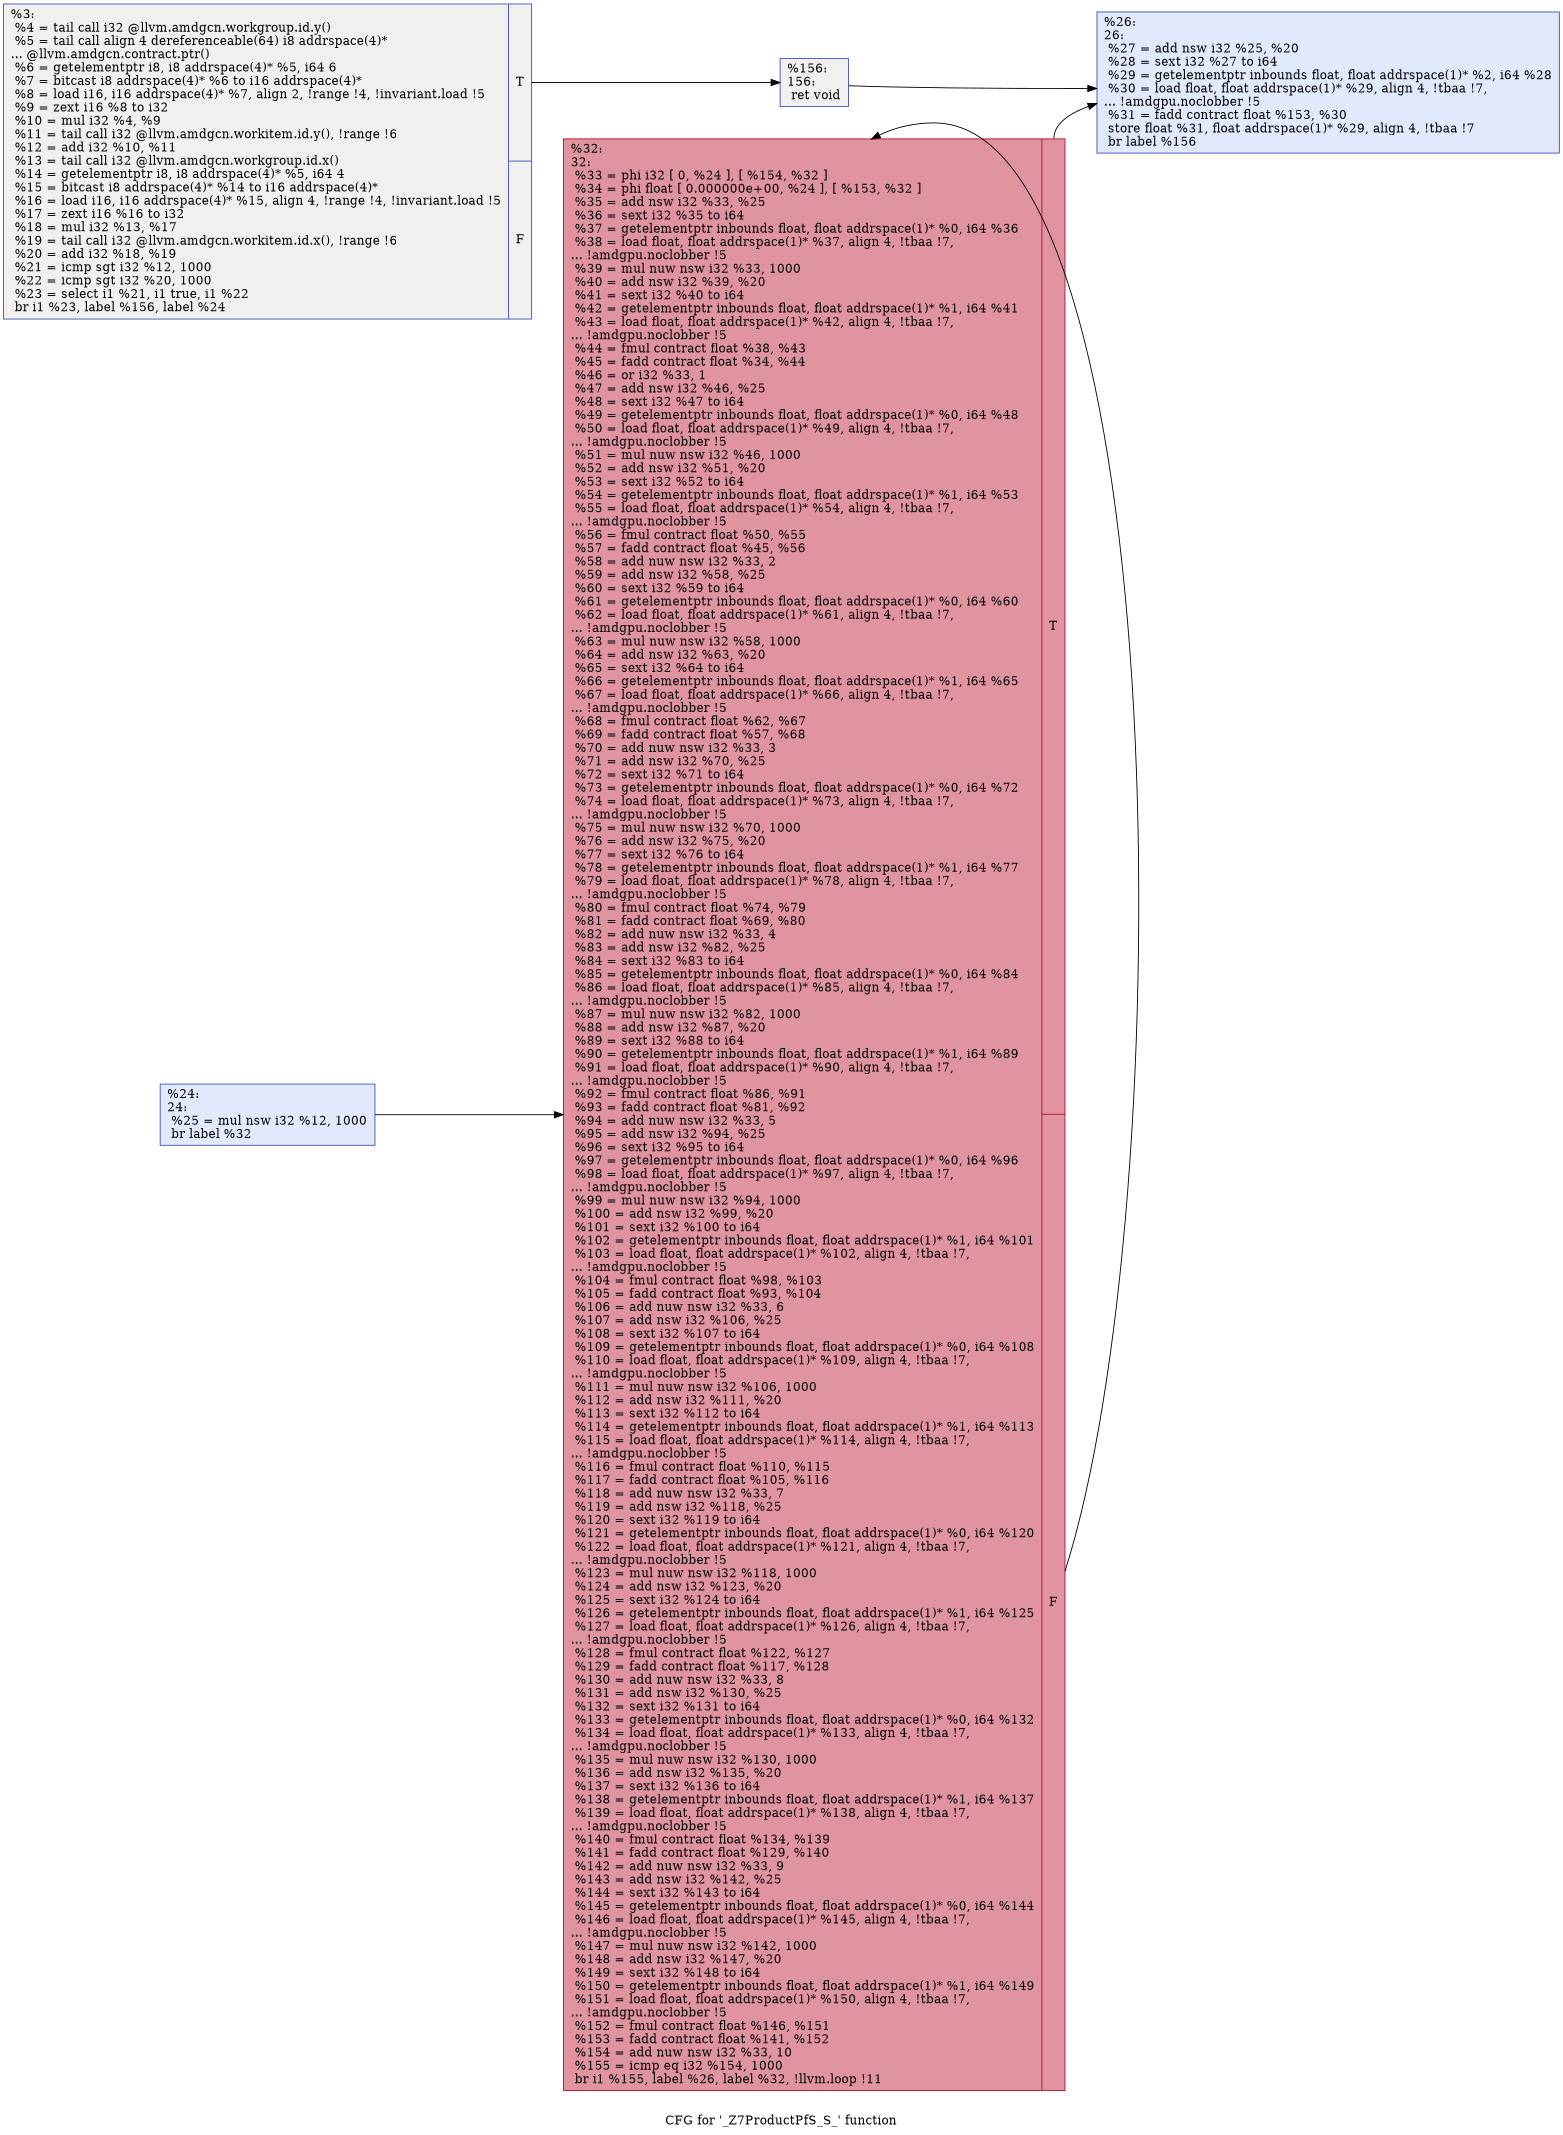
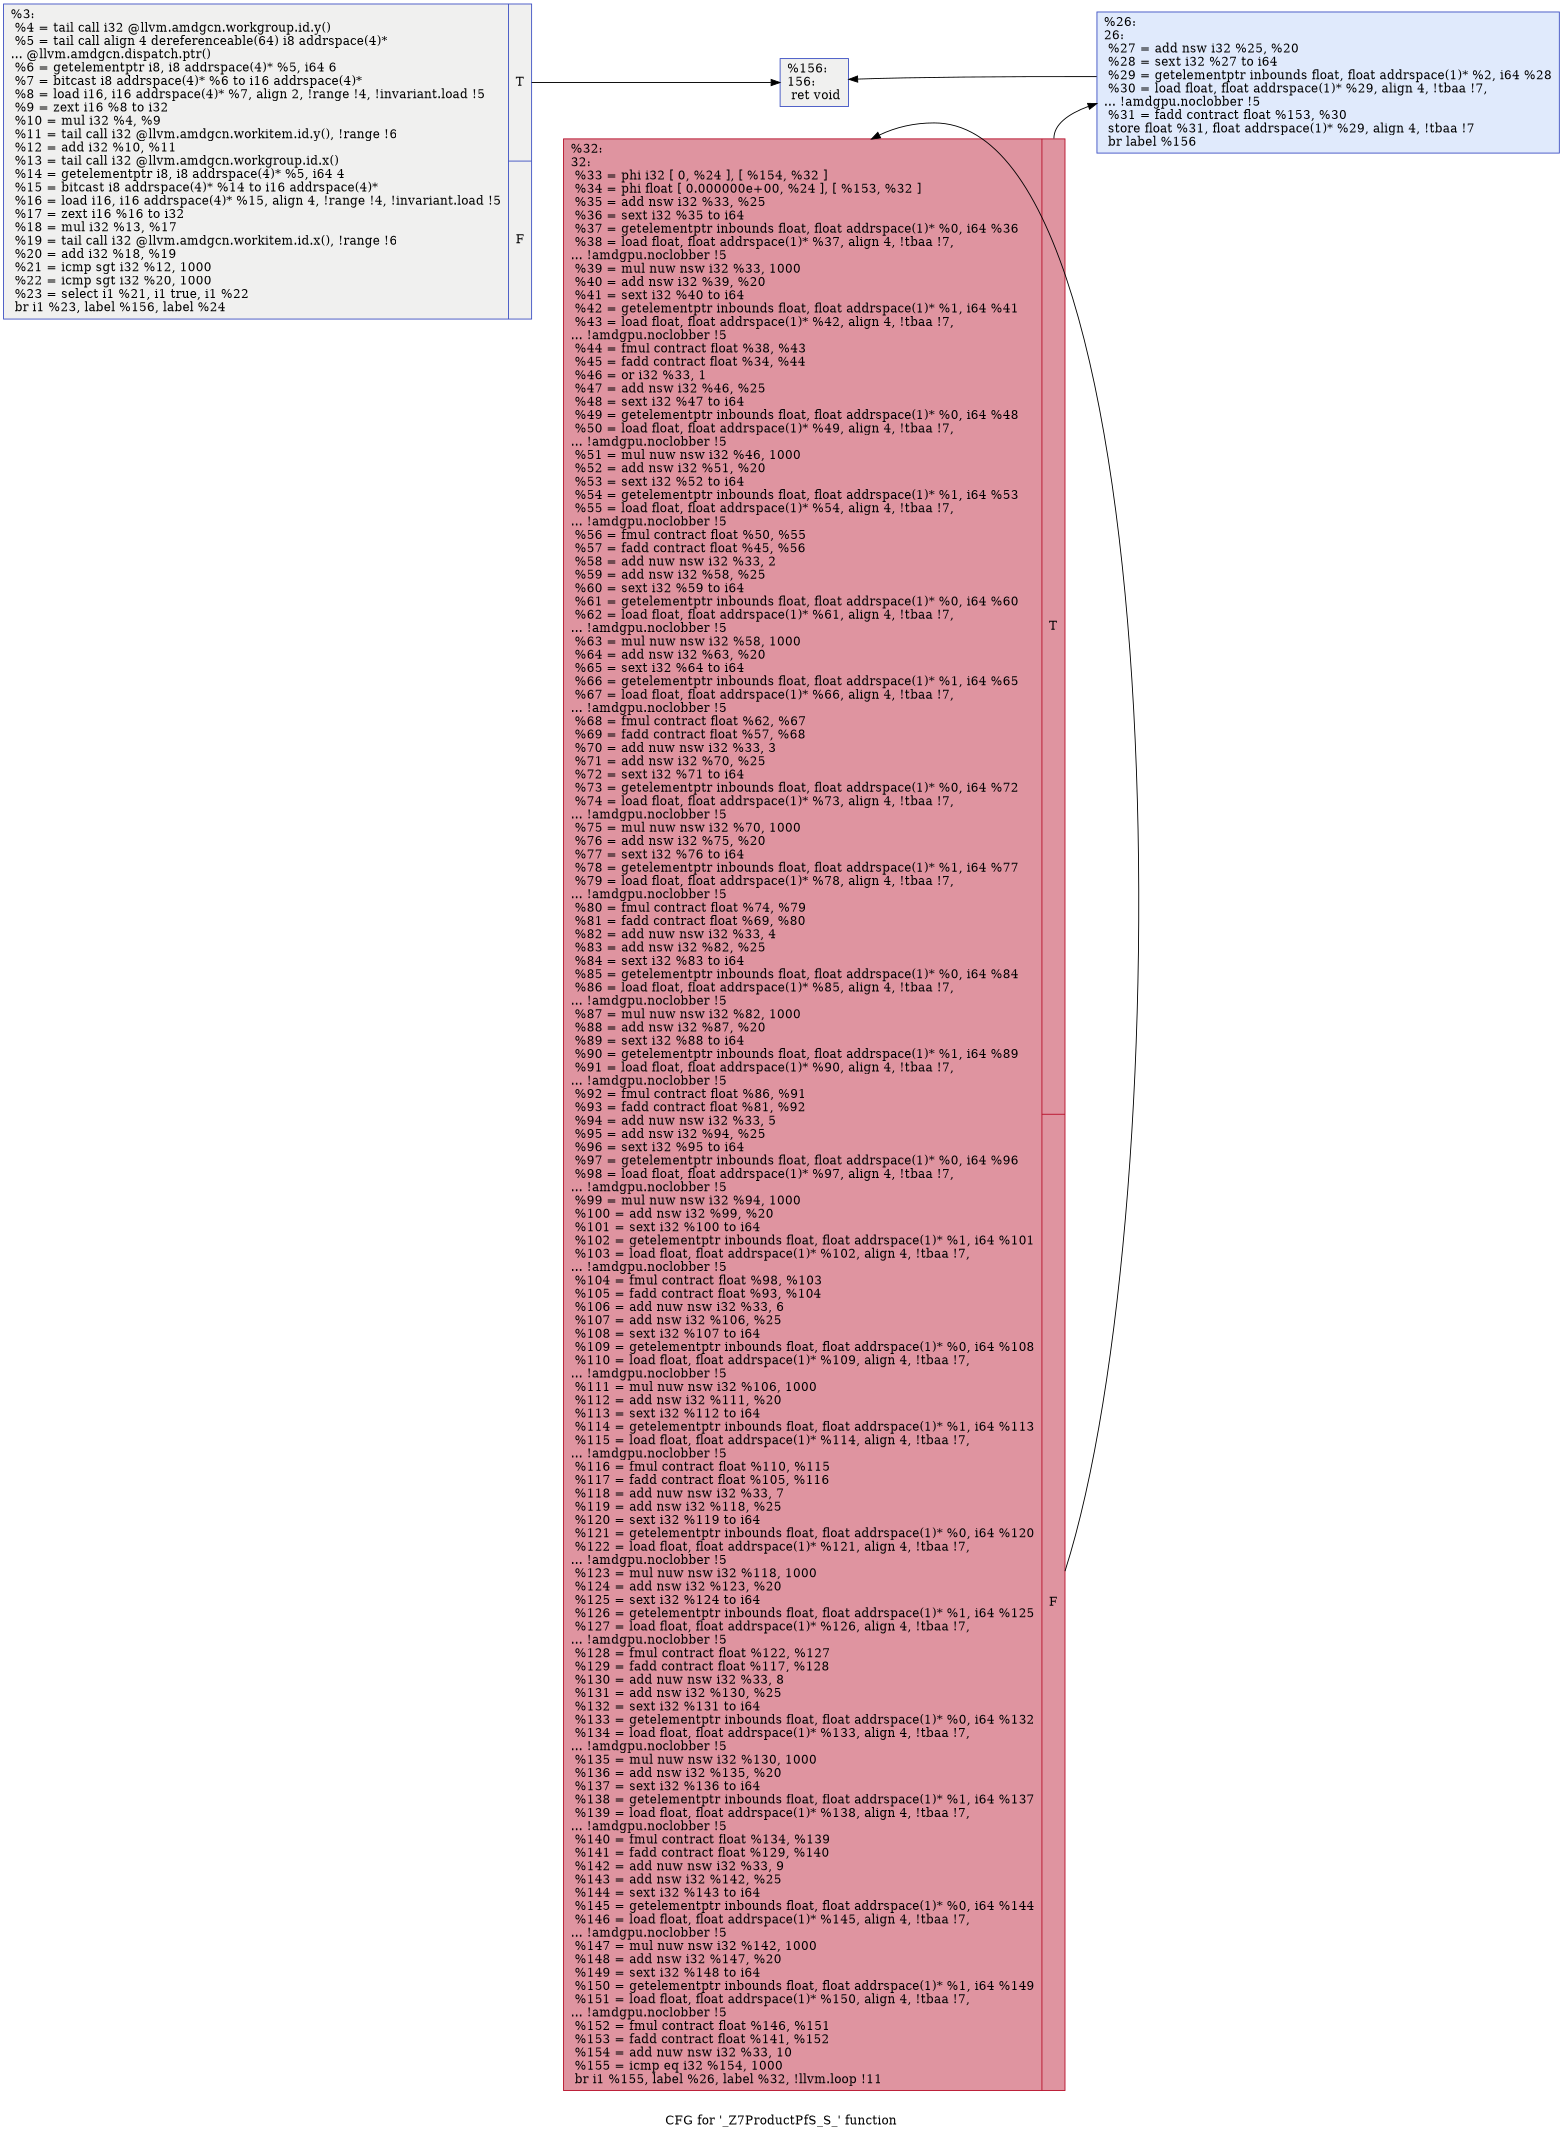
(110, 55) -> (111, 55)
(968, 88) -> (977, 77)
(268, 1115) -> none
